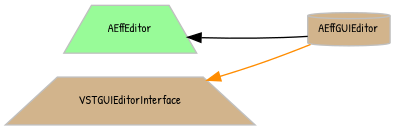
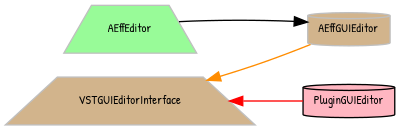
(255, 38) -> (237, 20)
none -> (349, 101)
